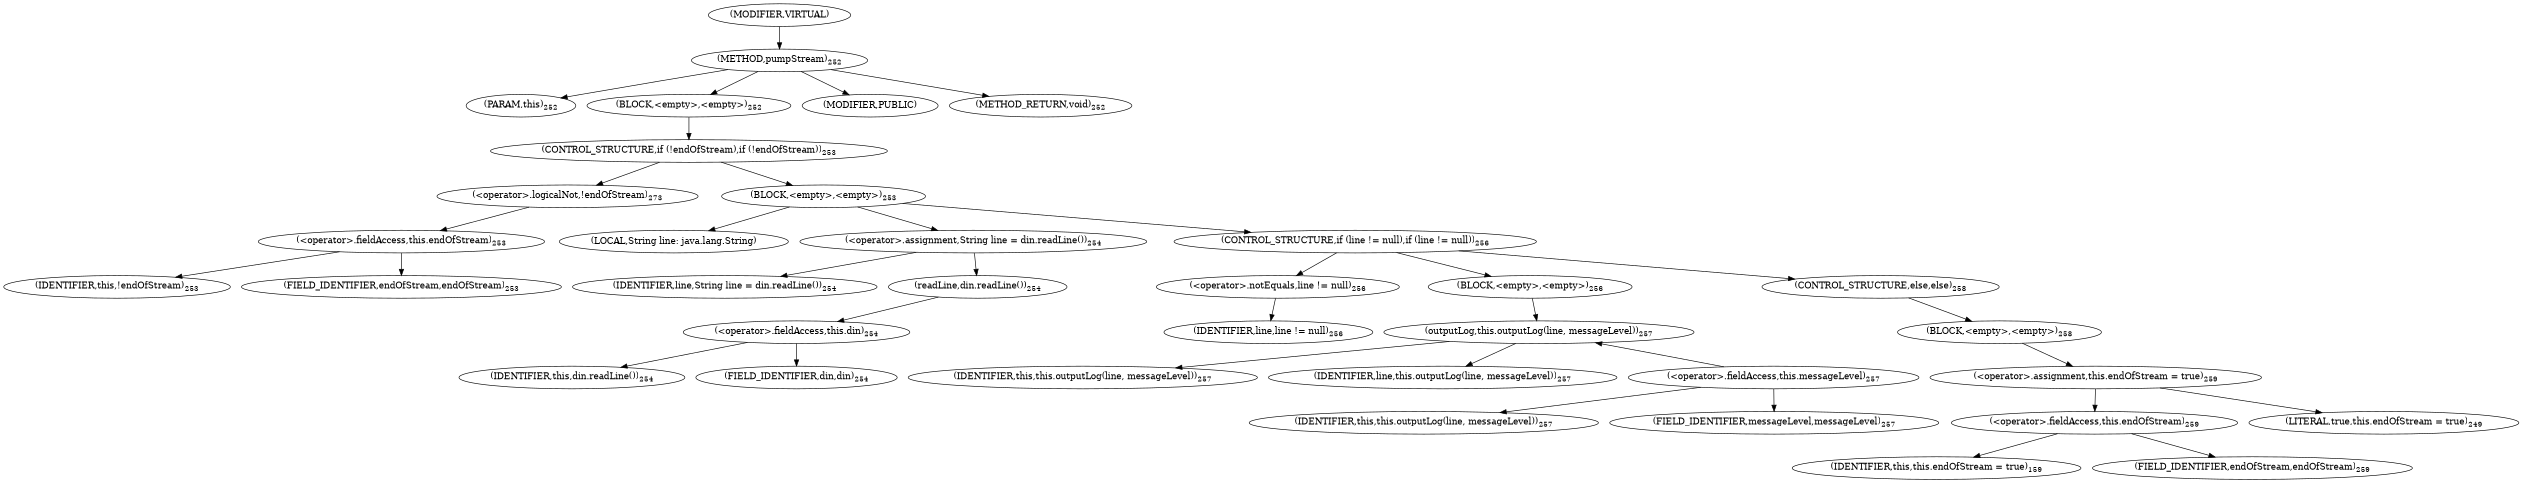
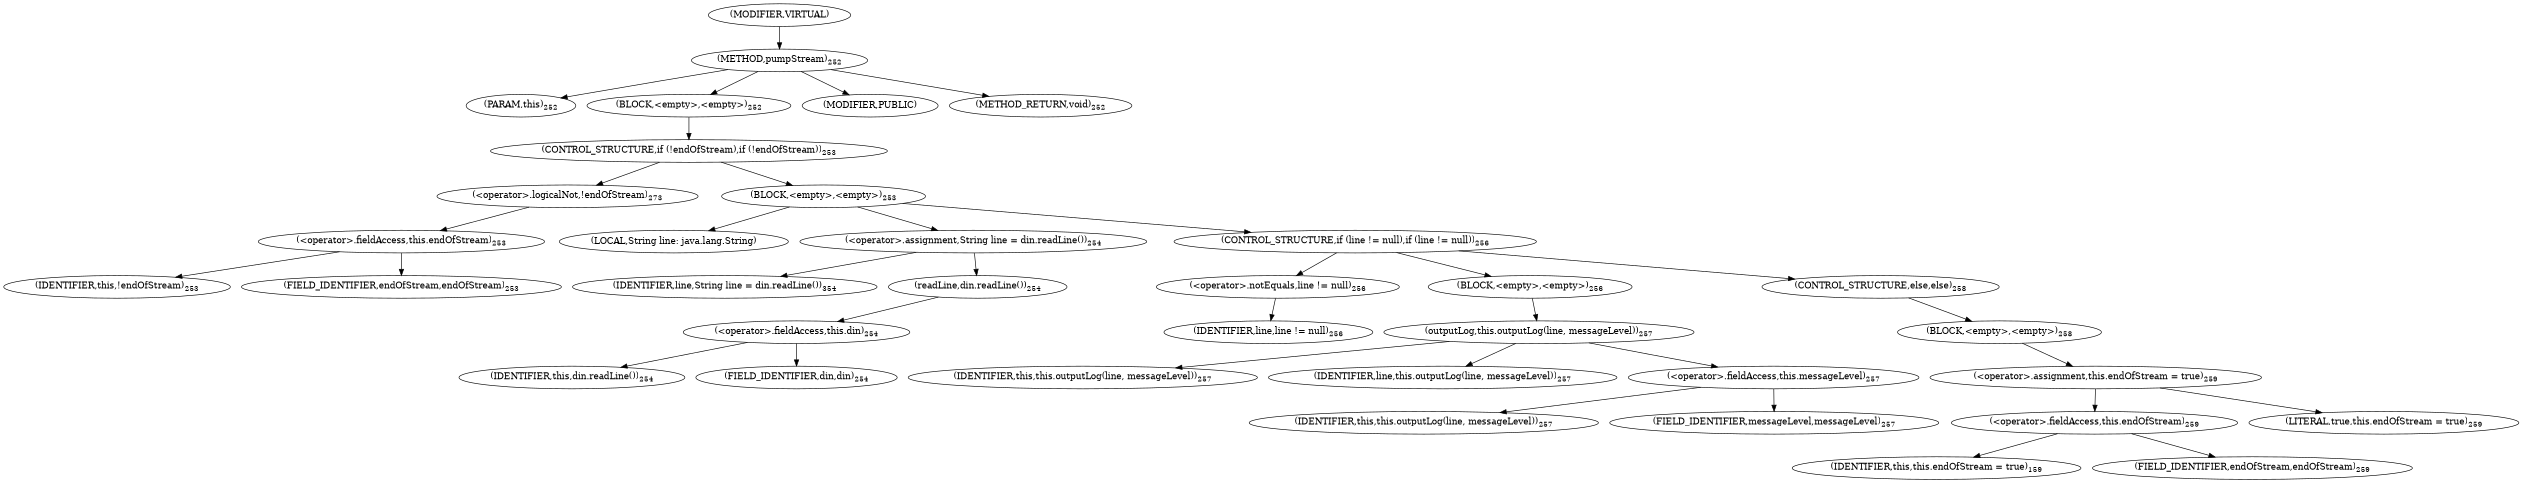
(830, 286) -> (830, 286)
(1663, 355) -> (1650, 355)
(2475, 422) -> (2475, 422)
